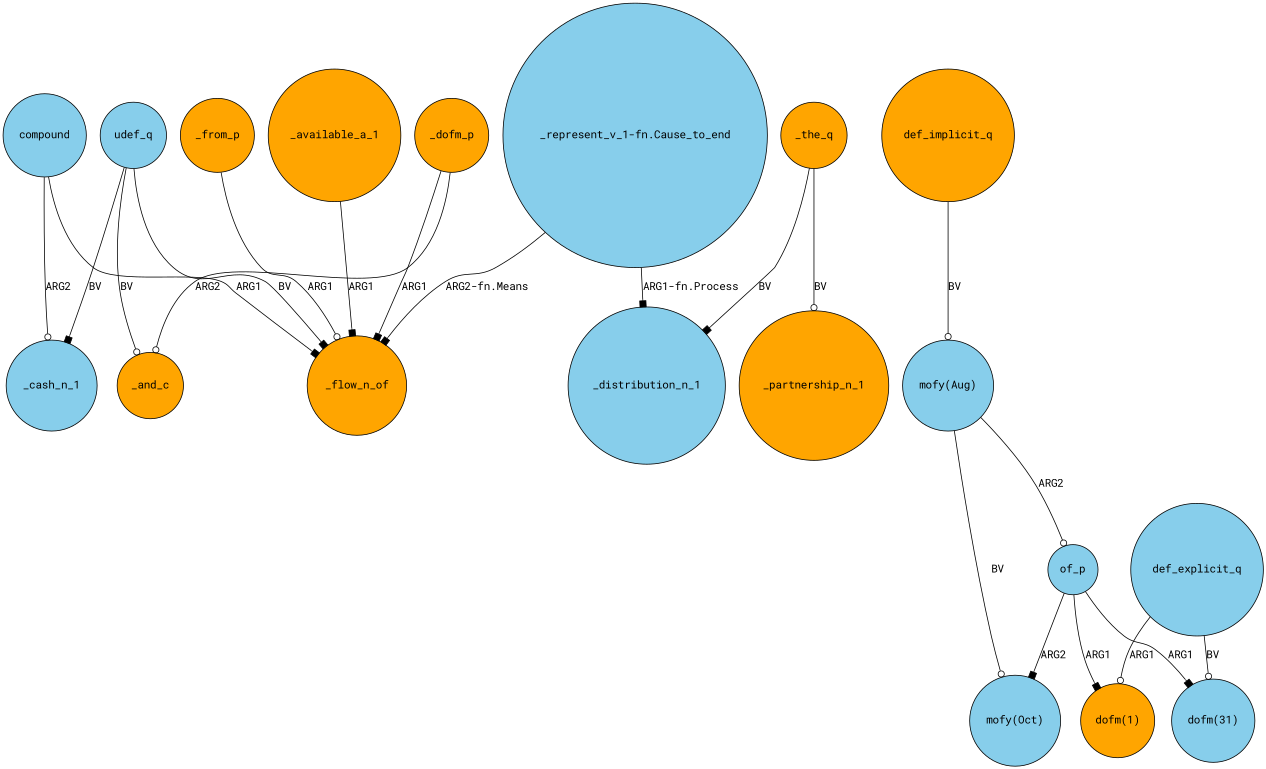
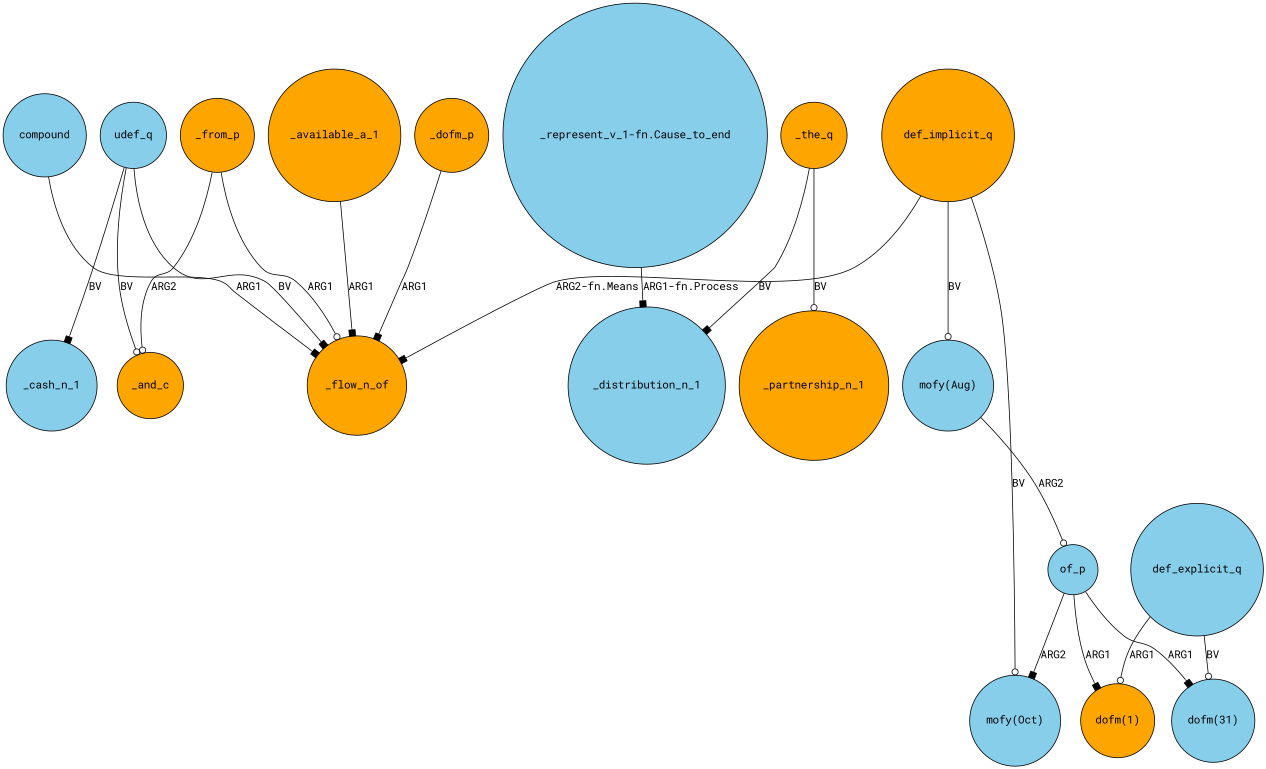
(45, 255) -> none
(461, 275) -> (672, 278)
(316, 276) -> (176, 264)
(974, 551) -> (1010, 431)
